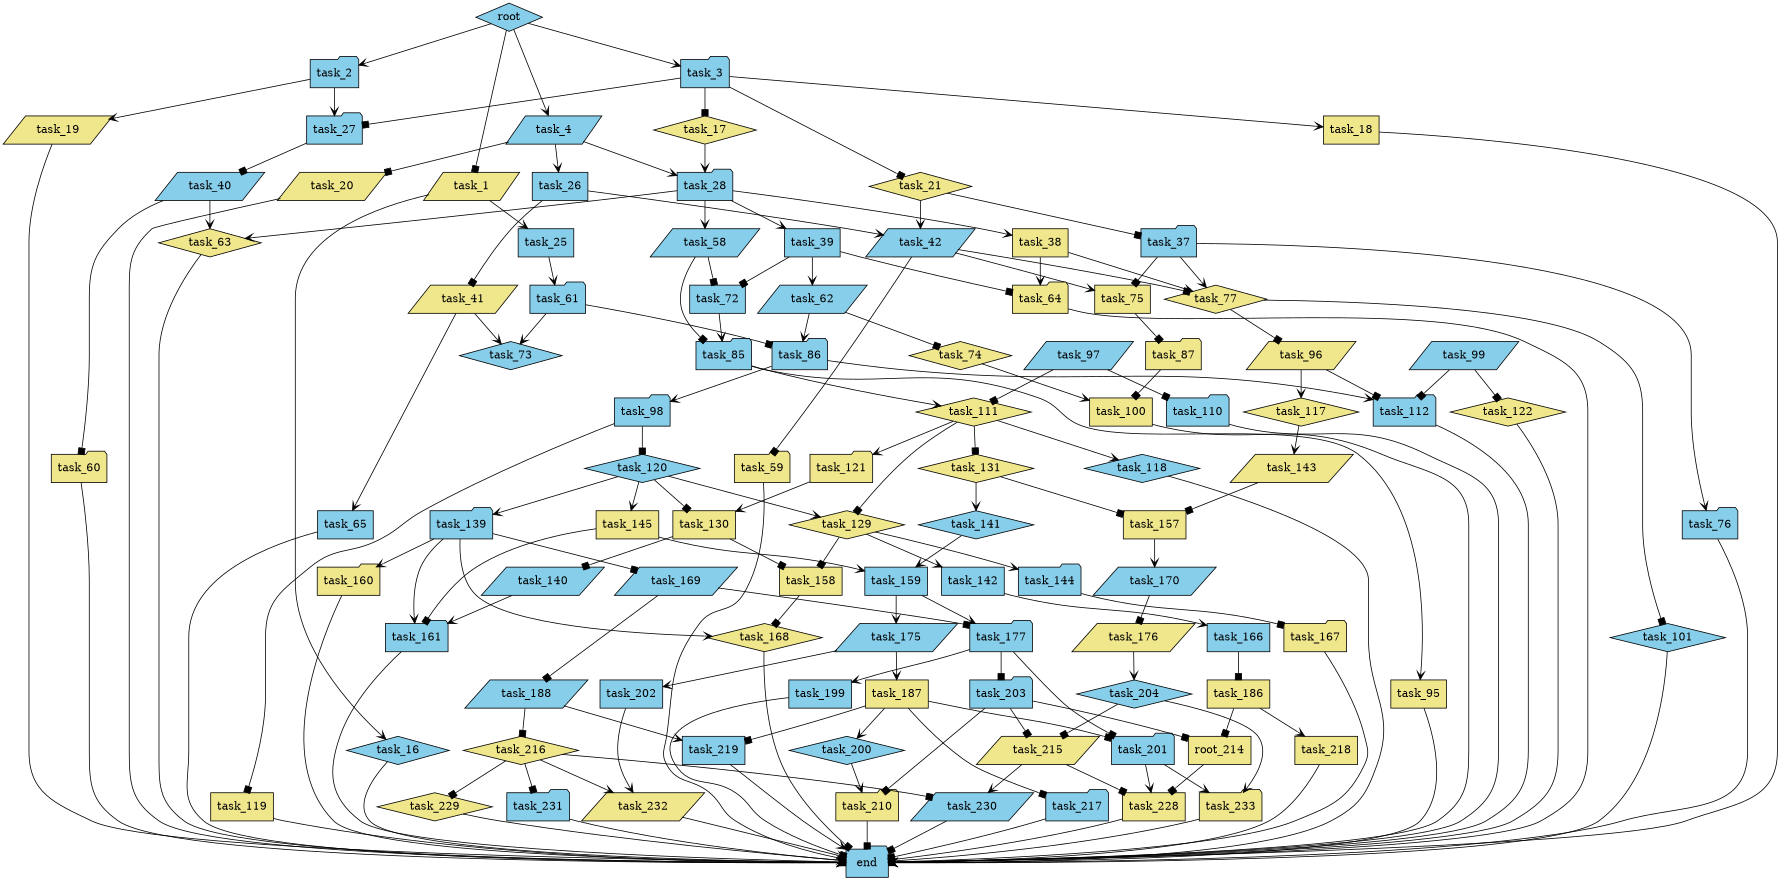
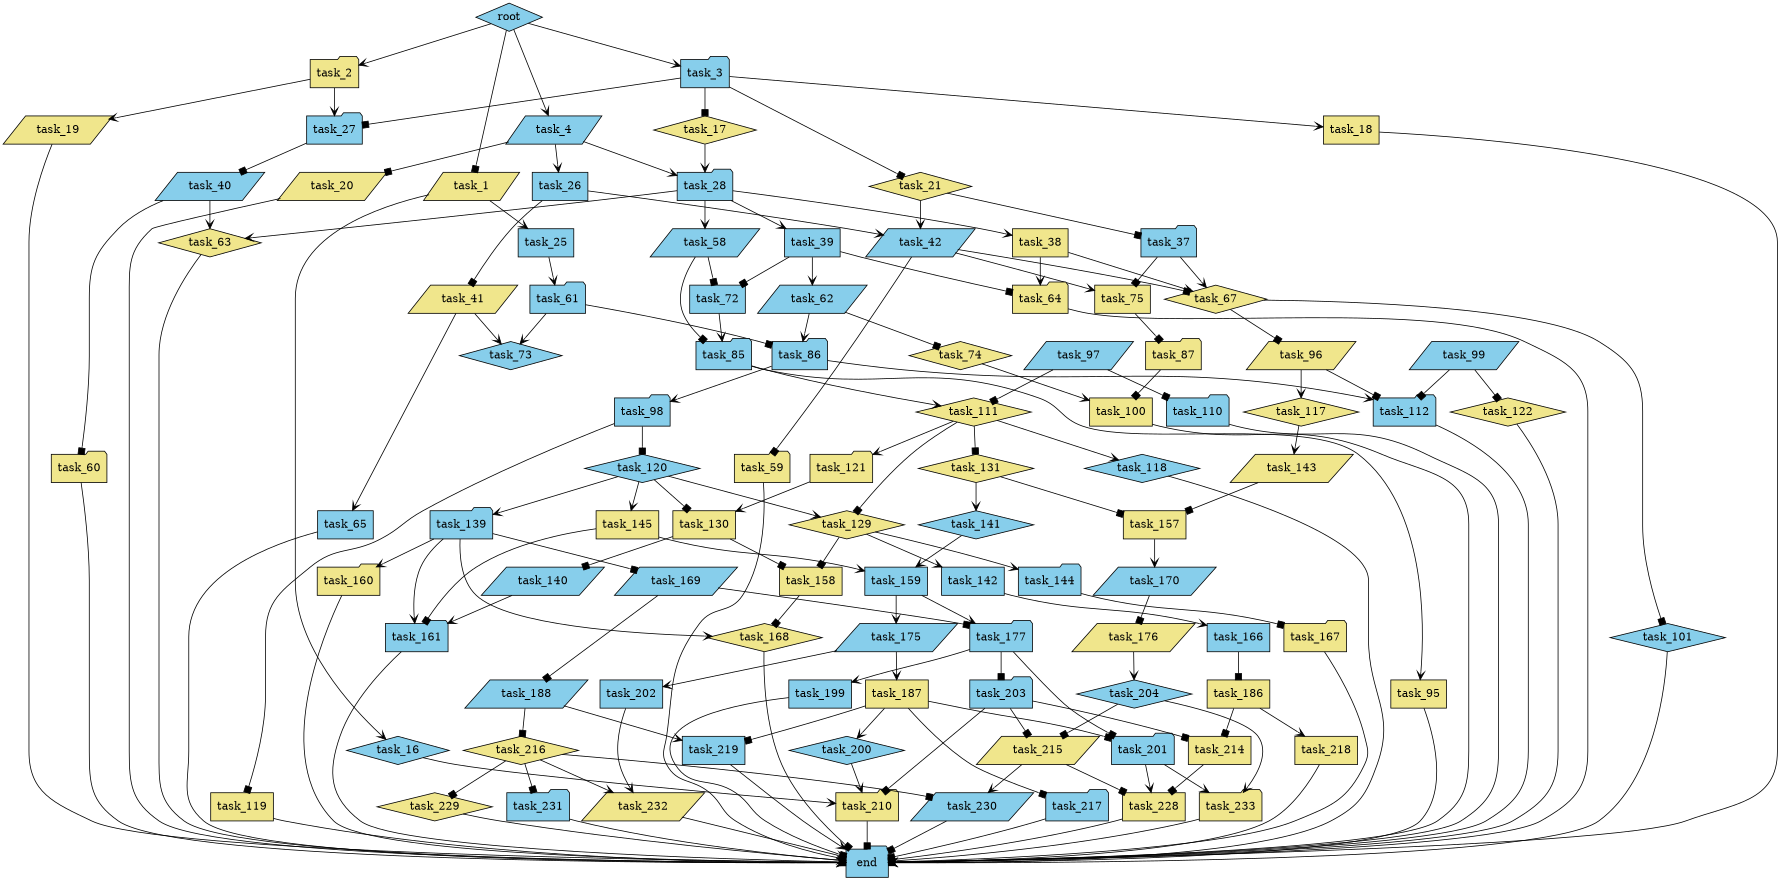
(334, 74) -> (334, 74)
(1216, 299) -> (1216, 299)
(1710, 525) -> none
(1220, 750) -> (1220, 750)
(568, 854) -> (615, 783)
